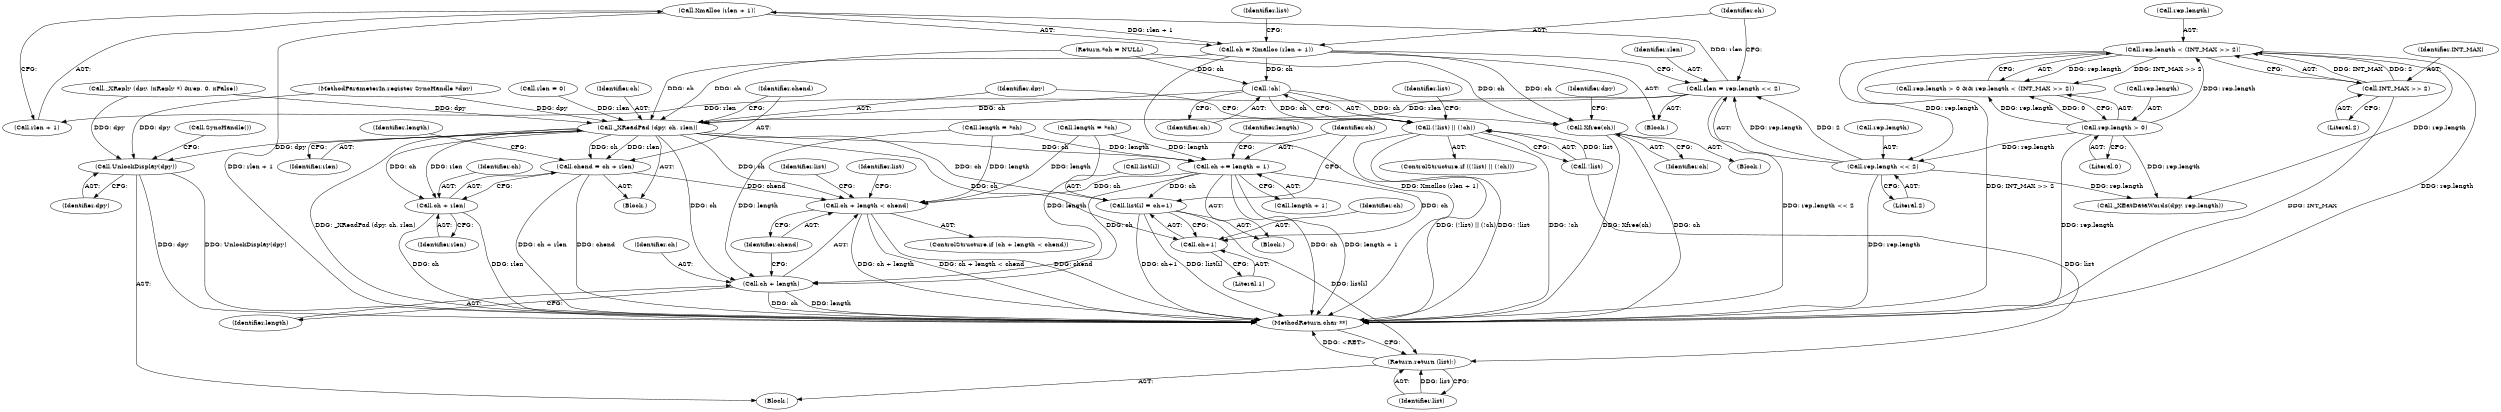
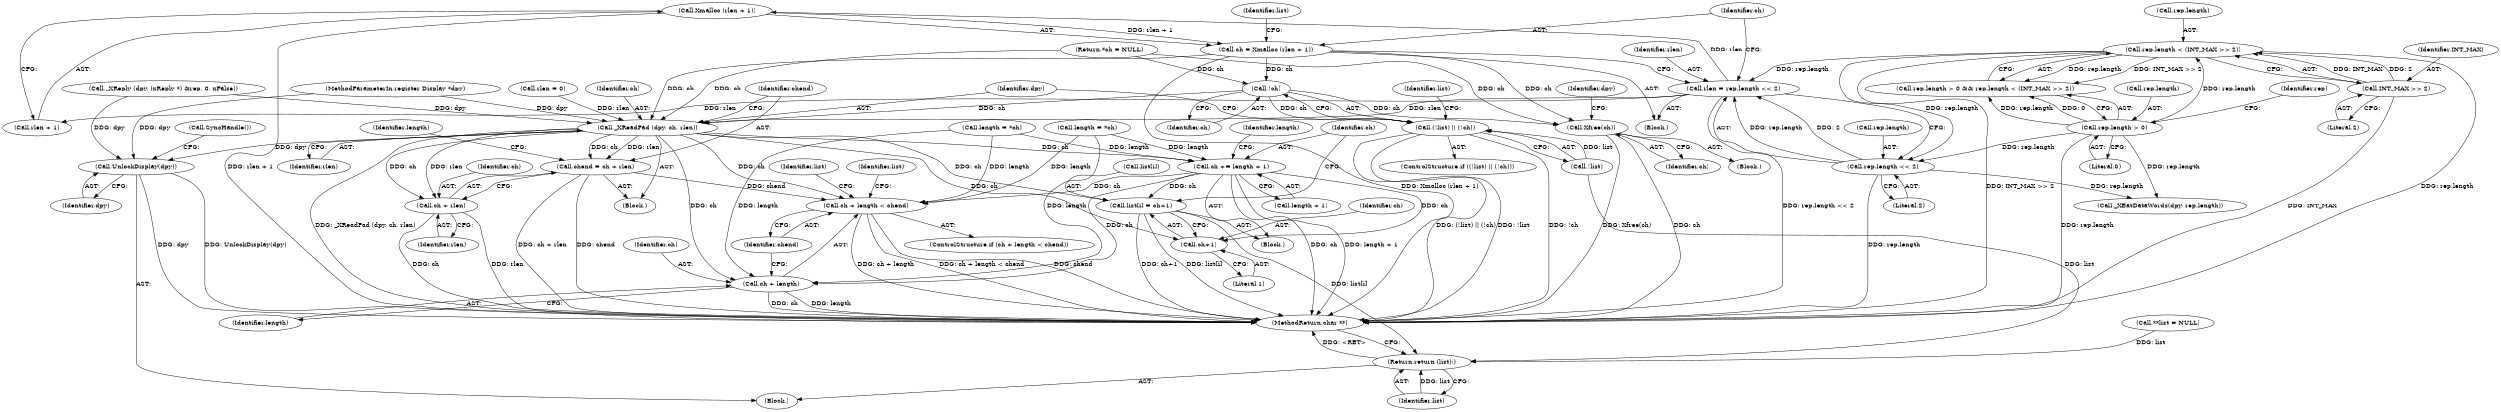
(396, 89) -> (396, 89)
none -> (2304, 89)
none -> (1881, 107)
(2423, 115) -> (1883, 57)
none -> (2168, 323)
